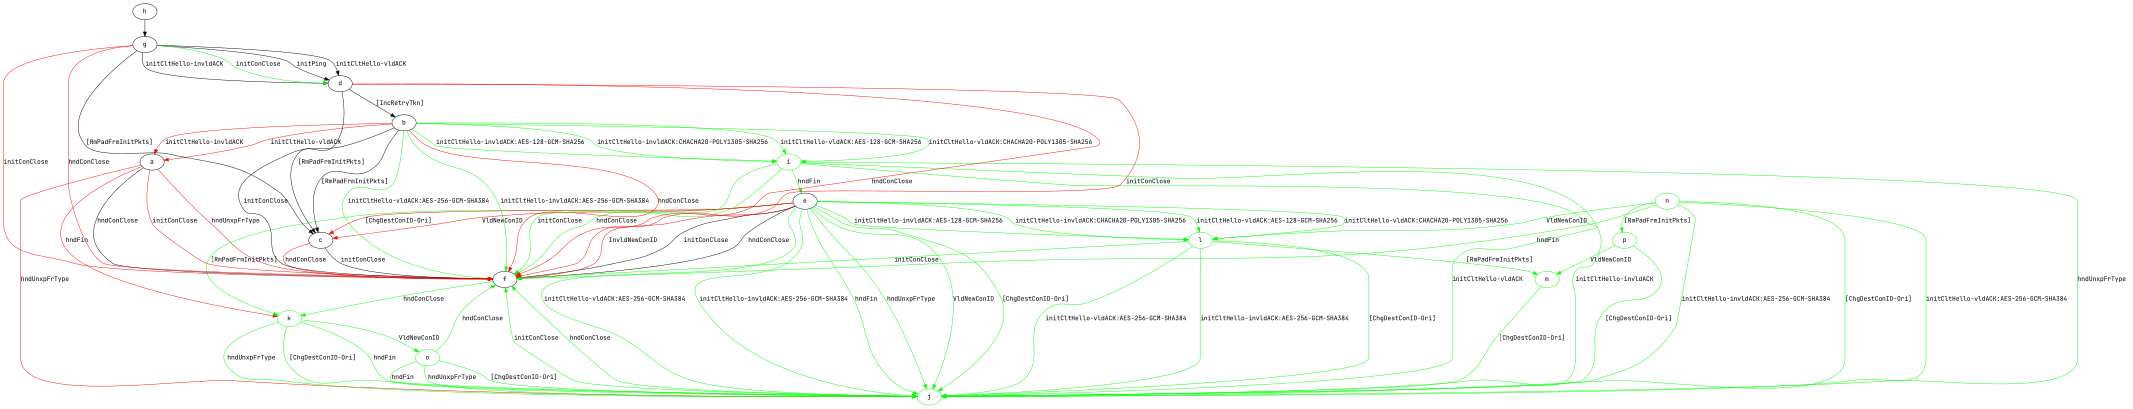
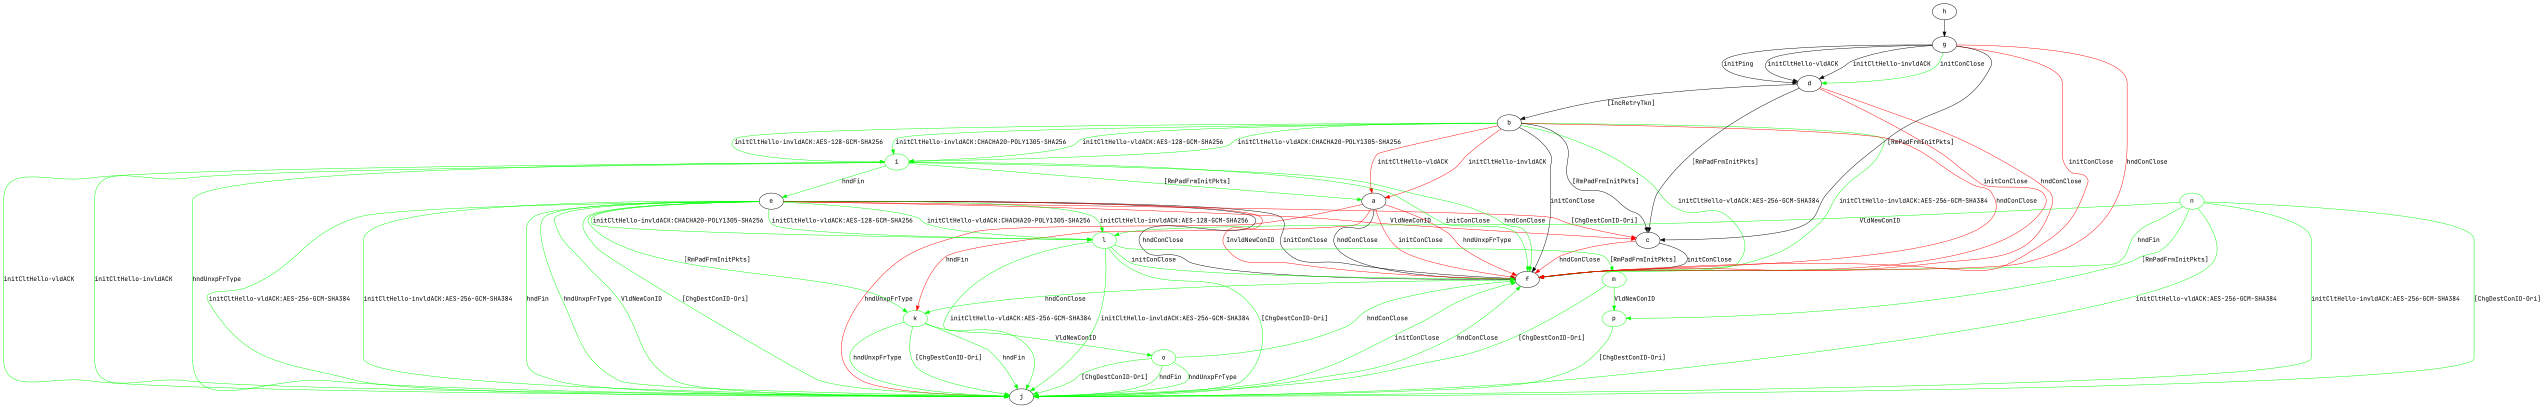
none -> (1133, 181)
(1588, 259) -> (1614, 297)
(929, 397) -> (1021, 397)
